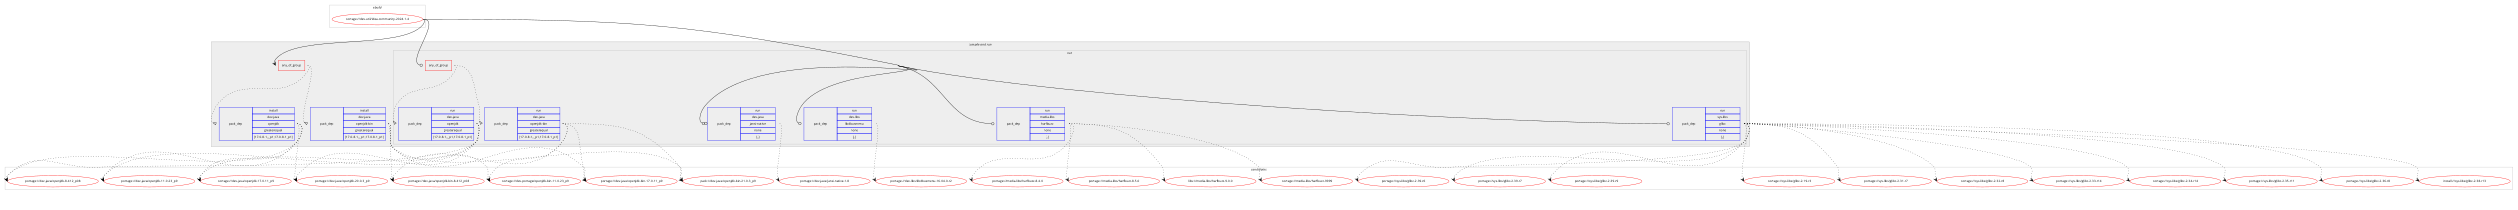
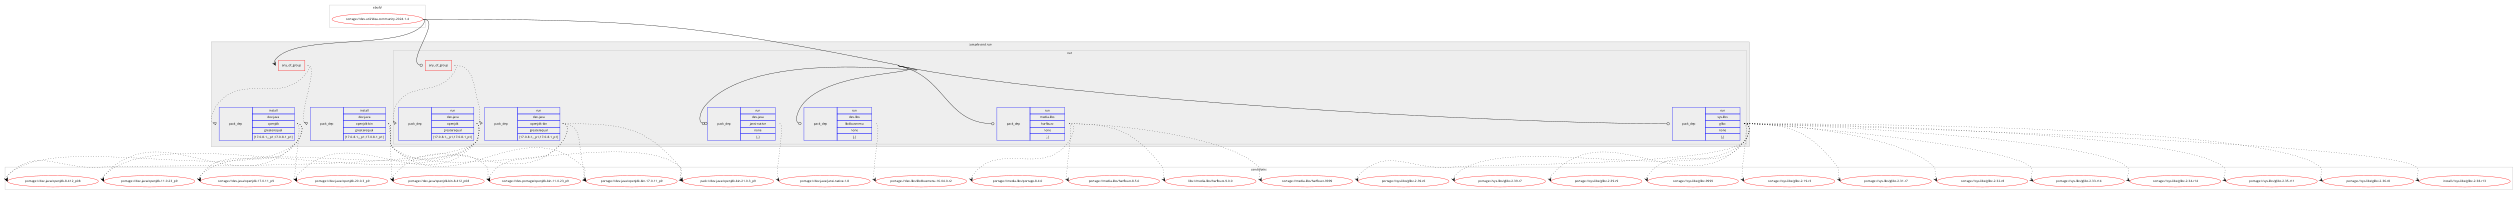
(1018, 181) -> (1018, 181)
none -> (1693, 181)
